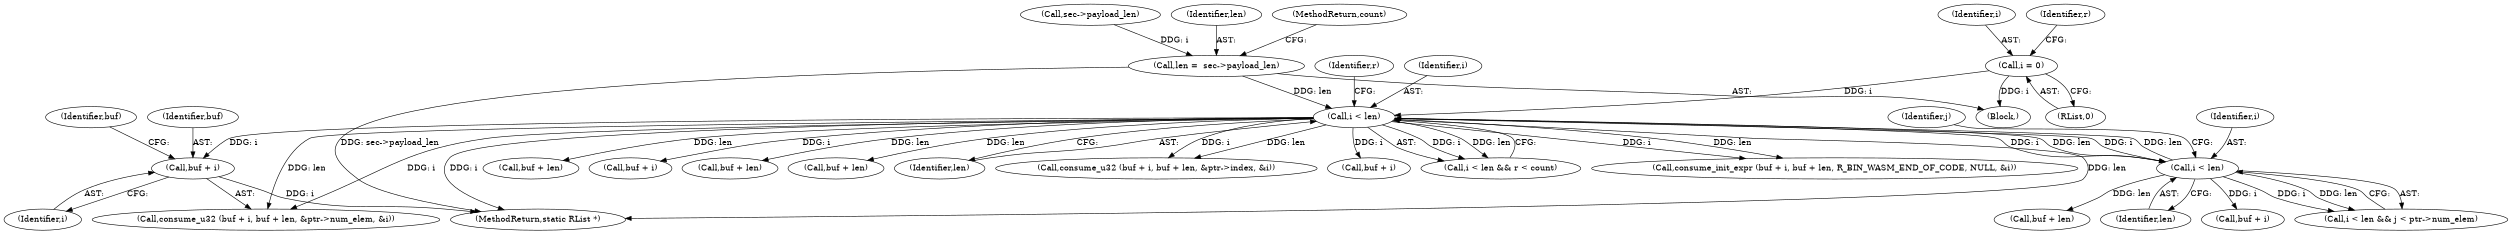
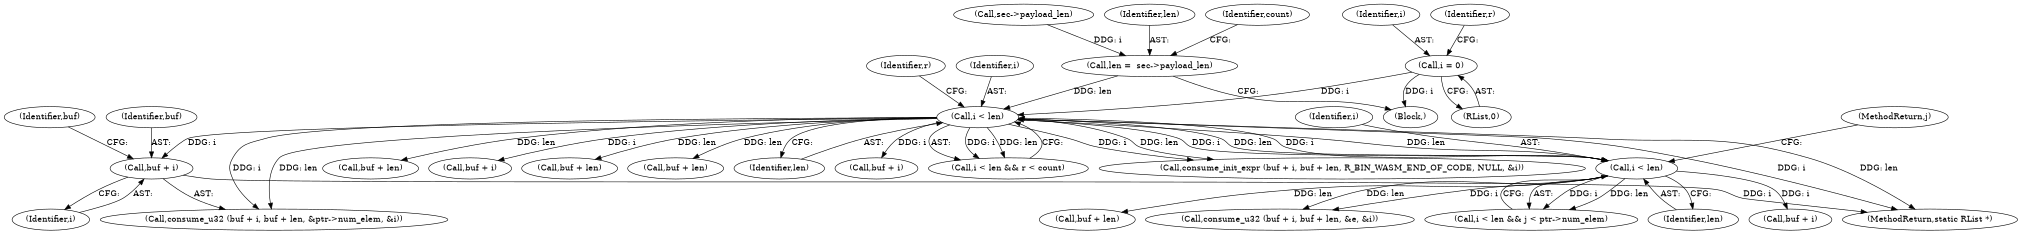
(1339, 15) -> (1257, 15)
(645, 85) -> none
(1743, 92) -> (1250, 92)
(1927, 117) -> (1895, 117)
(1156, 168) -> none
none -> (1280, 220)
